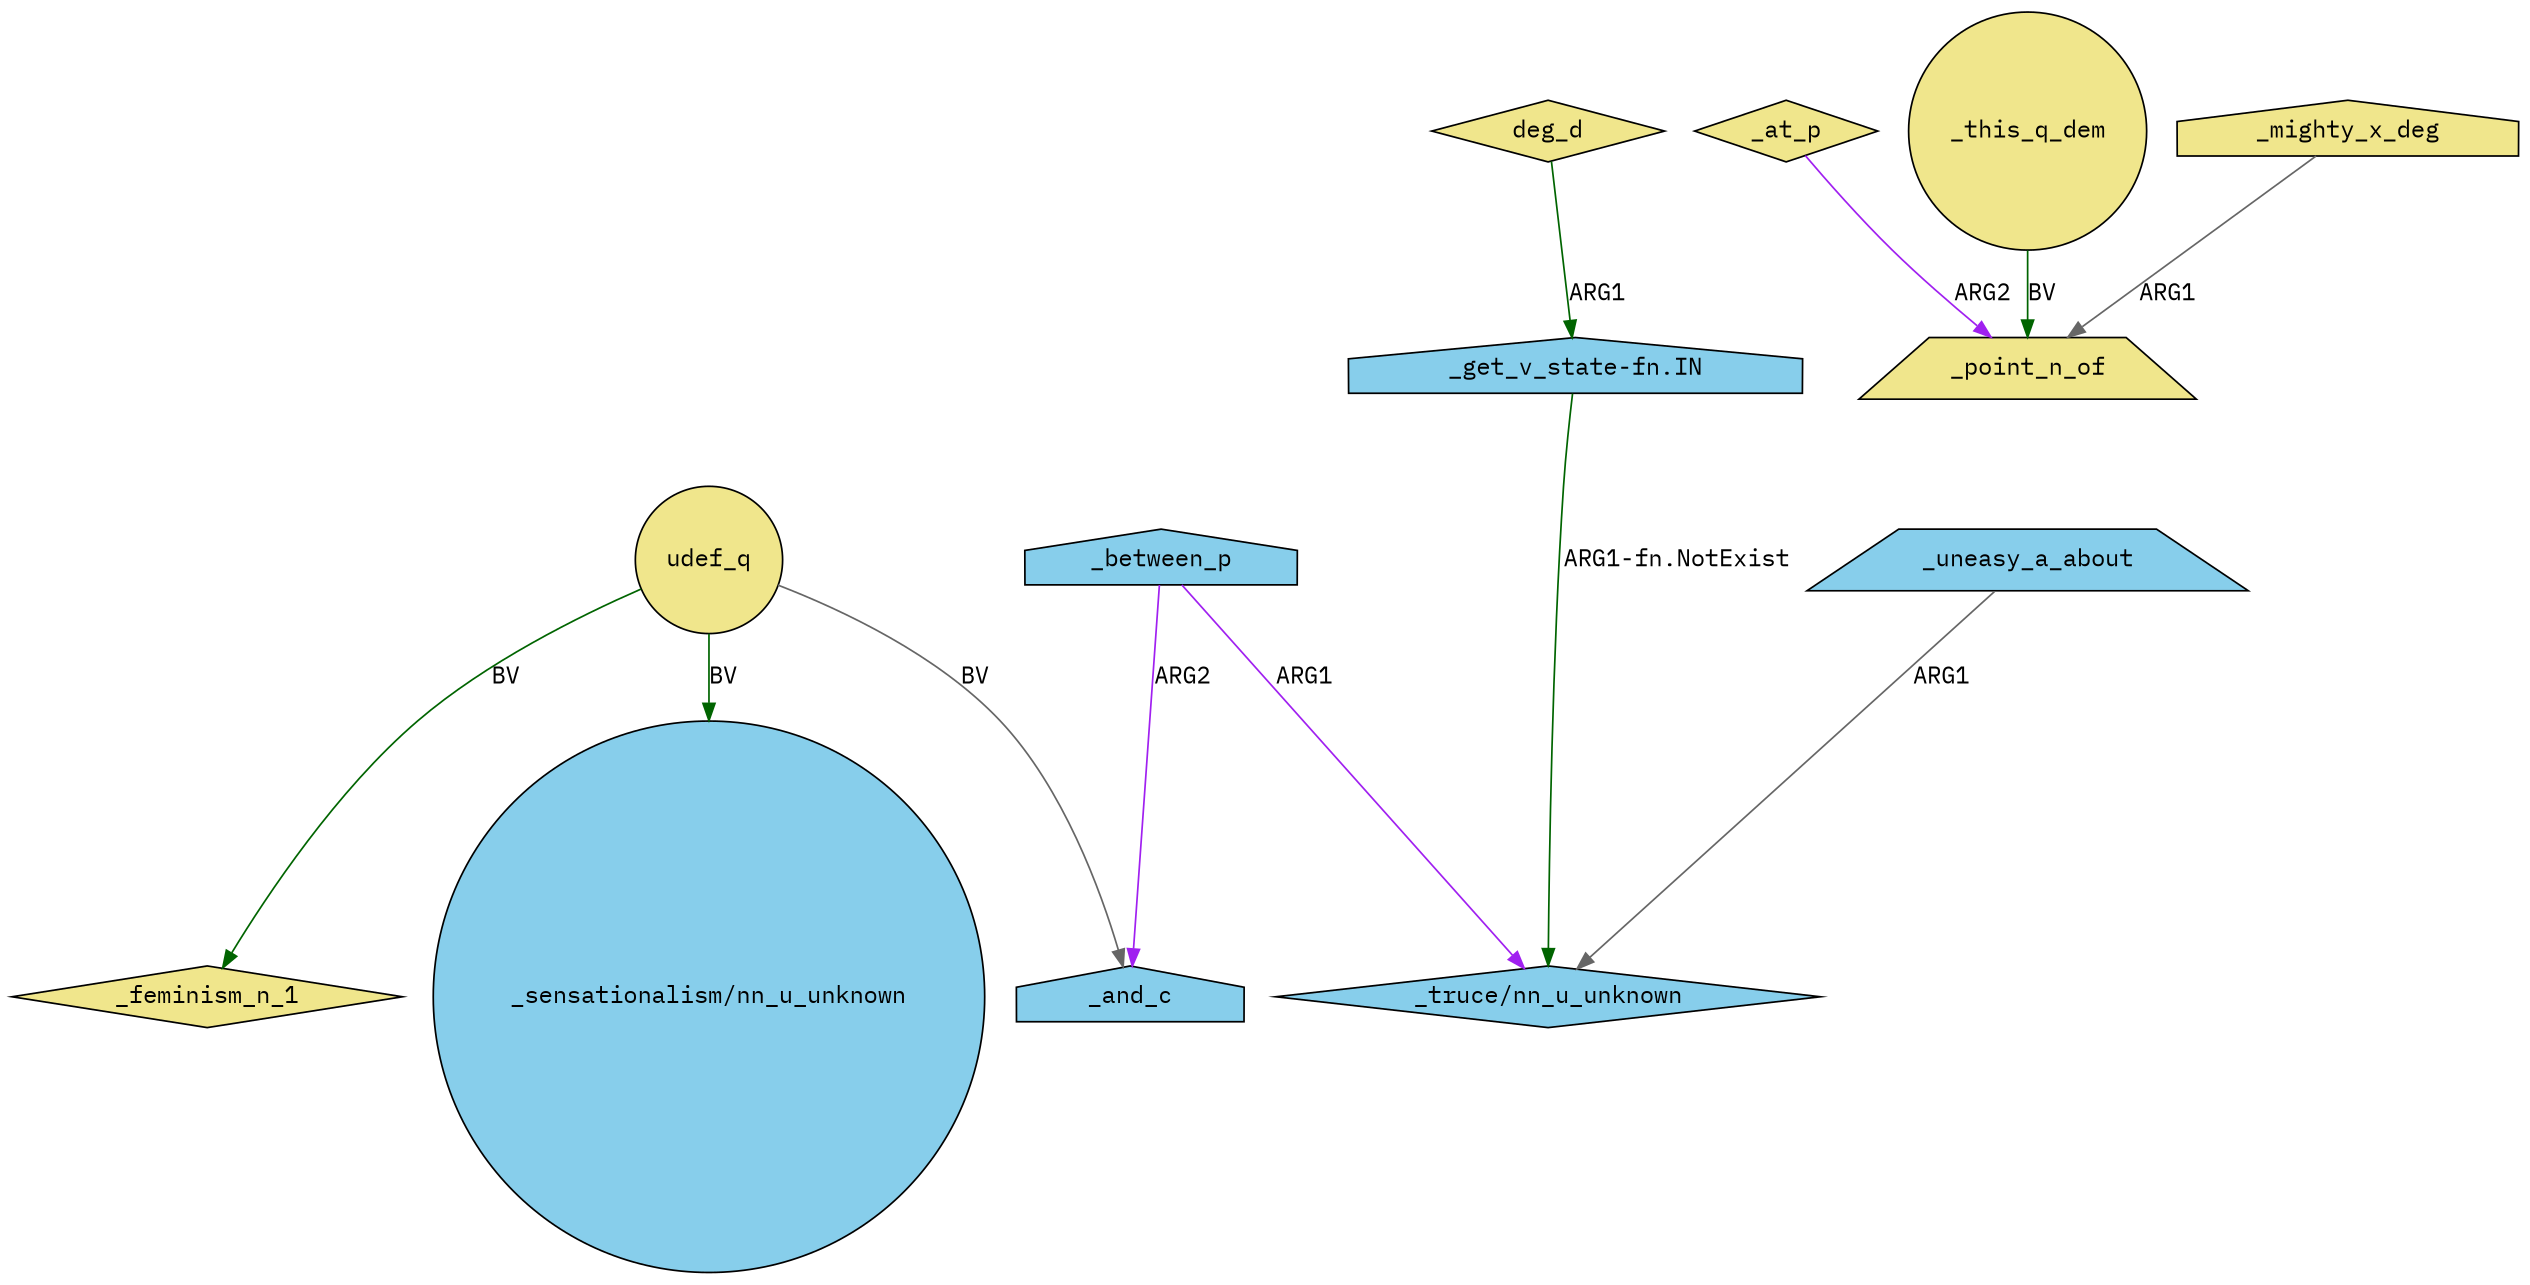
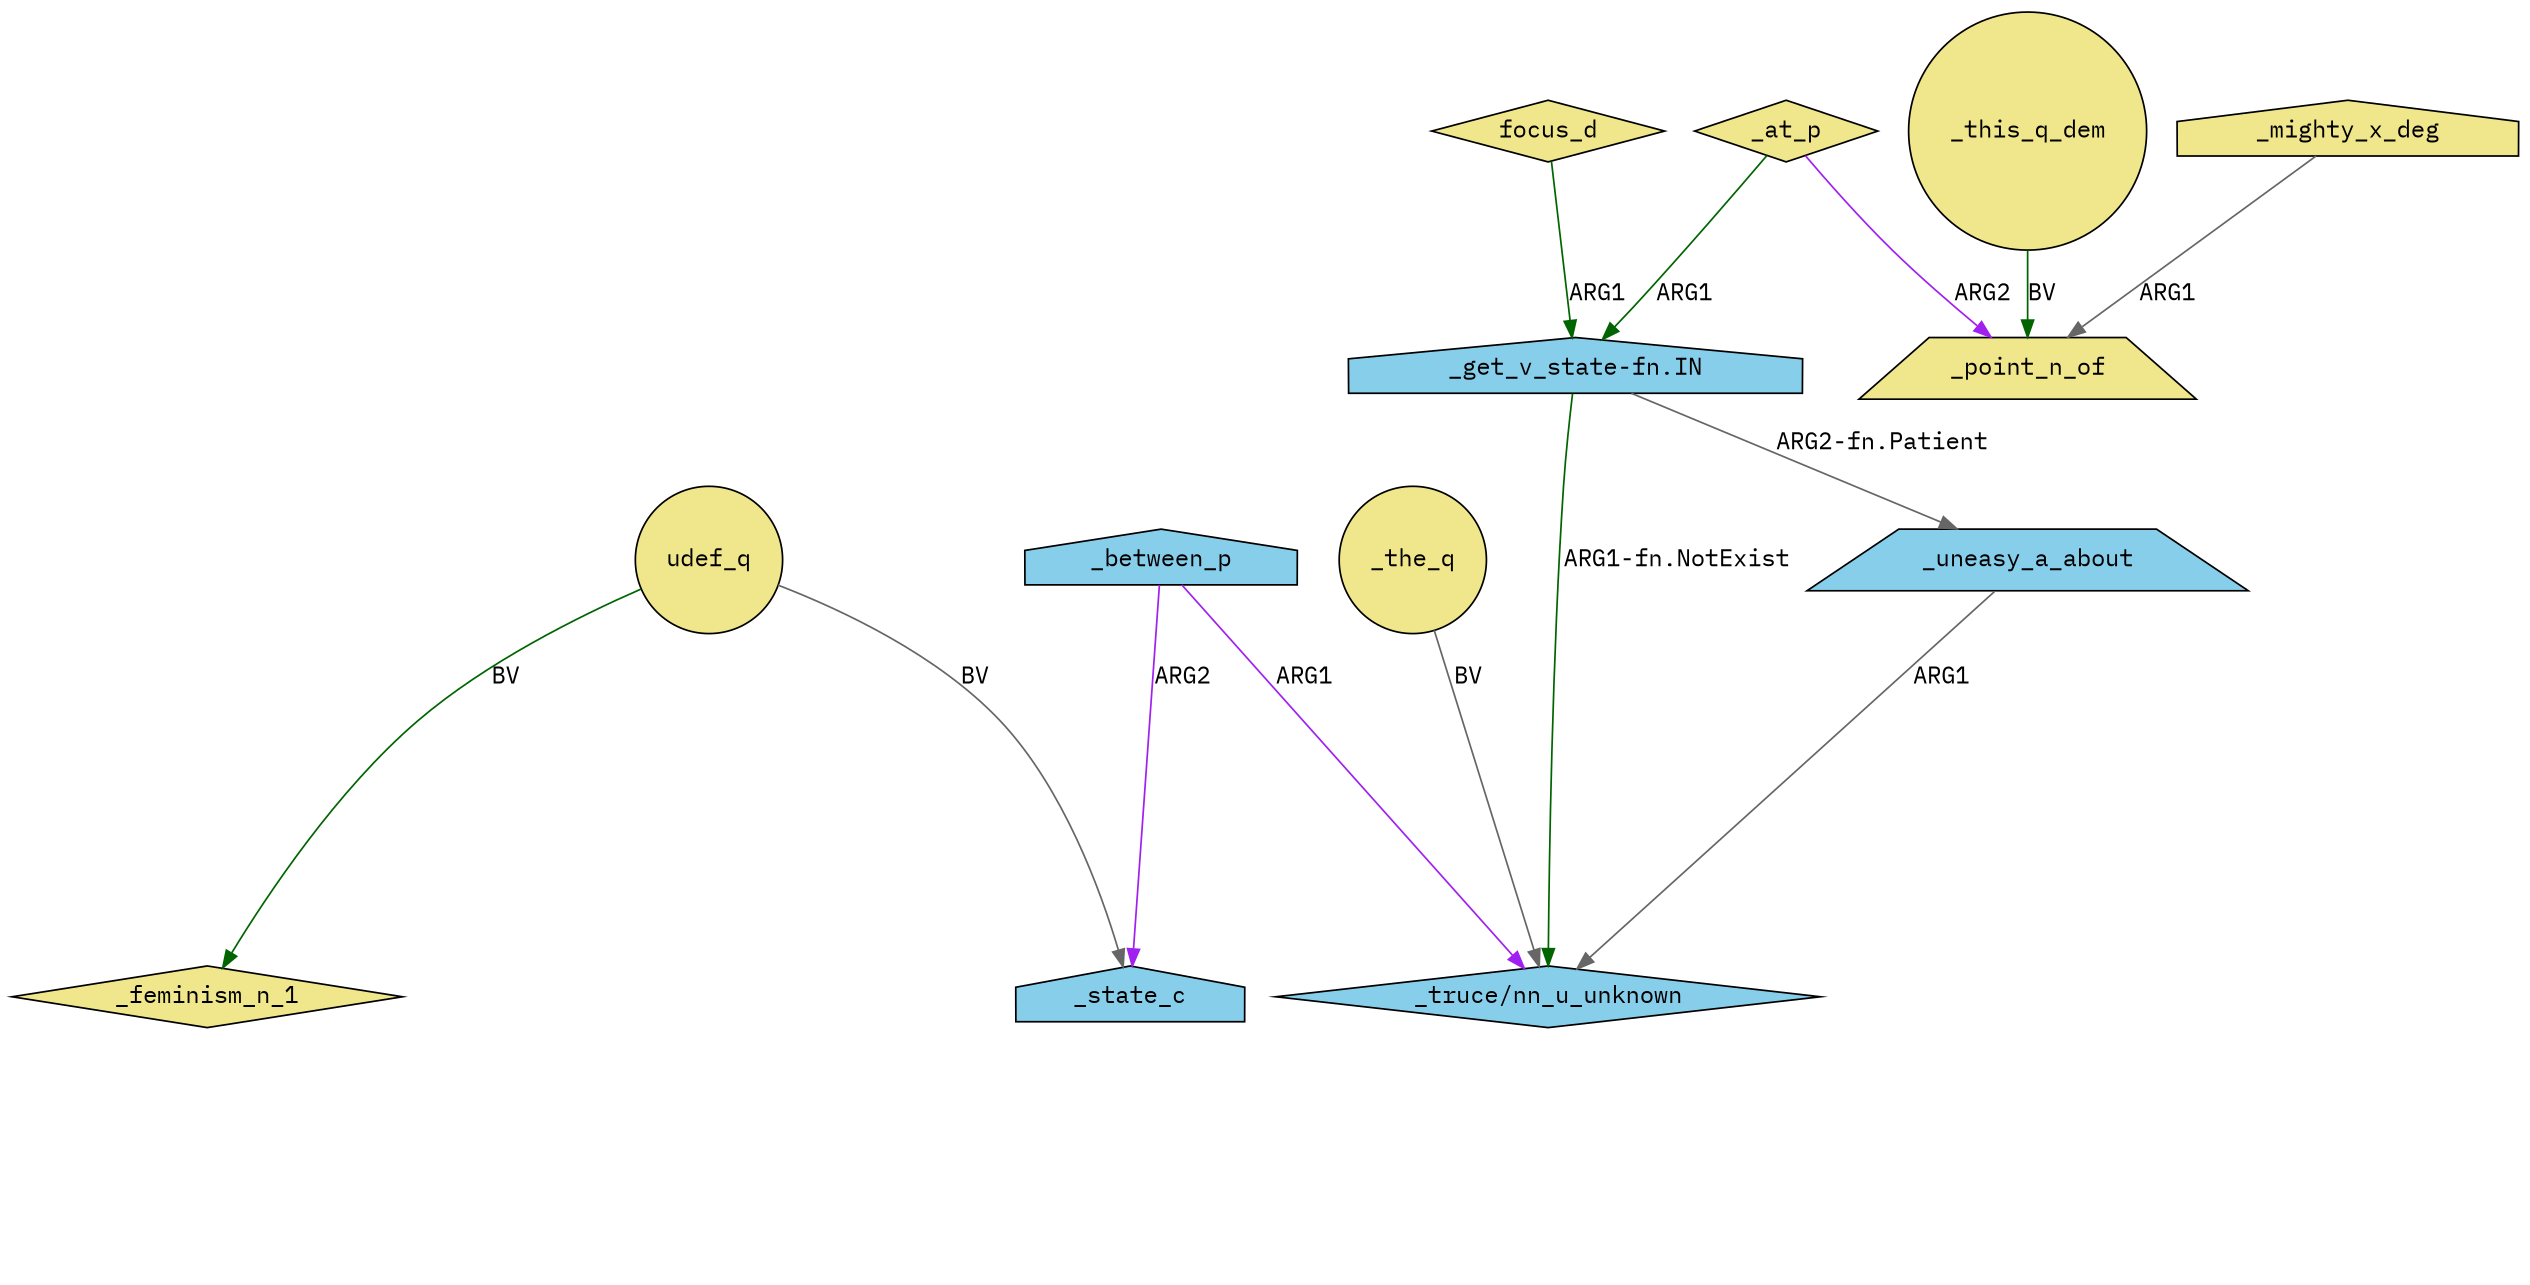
(1548, 131) -> (1548, 131)
none -> (1692, 242)
none -> (1786, 458)
none -> (1413, 560)
(709, 997) -> none
(1130, 997) -> (1130, 997)
